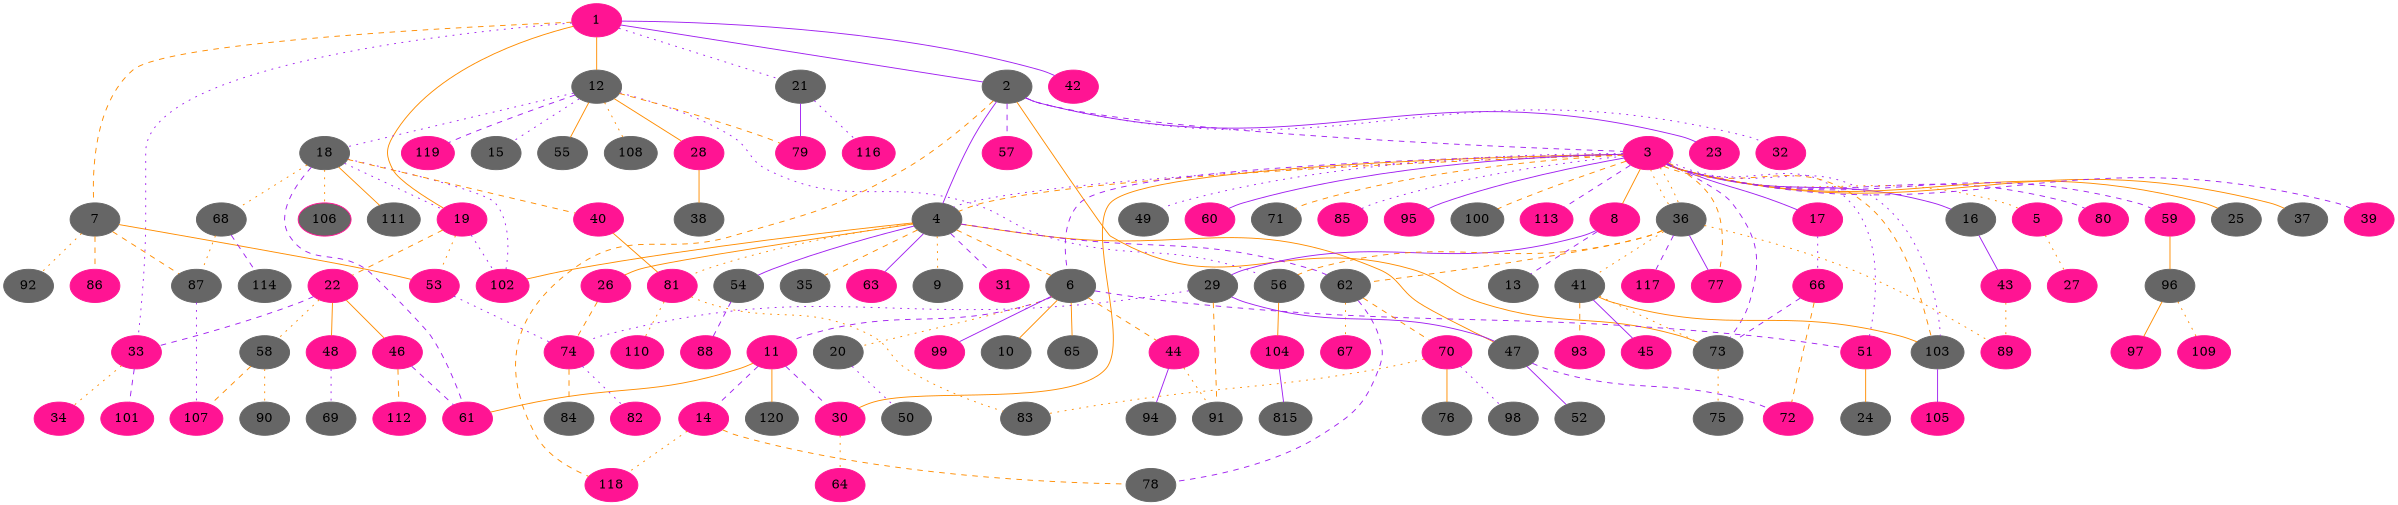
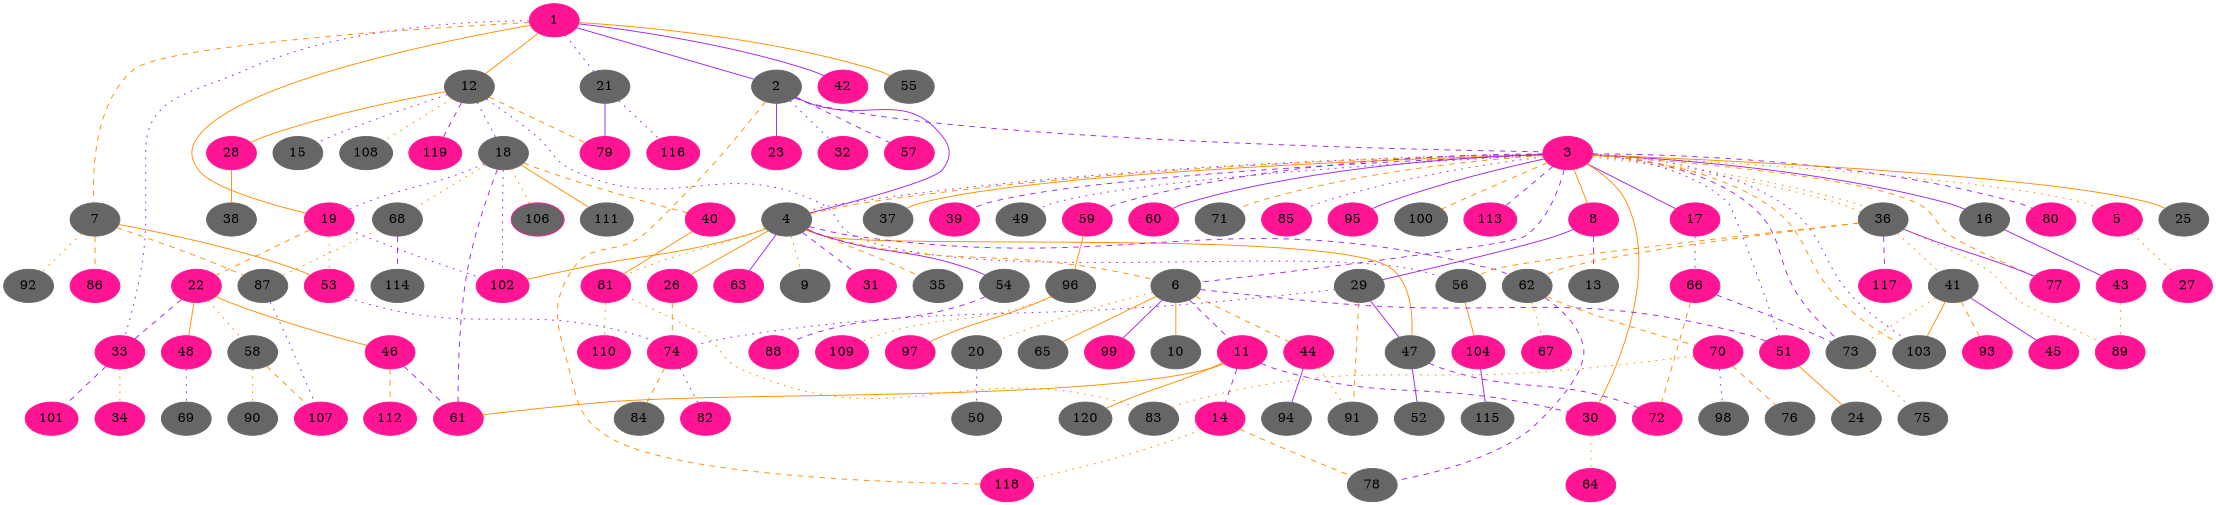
(580, 120) -> (736, 40)
(1383, 263) -> none
(1447, 386) -> (1754, 385)
(1286, 419) -> (1488, 419)
(1938, 419) -> none
